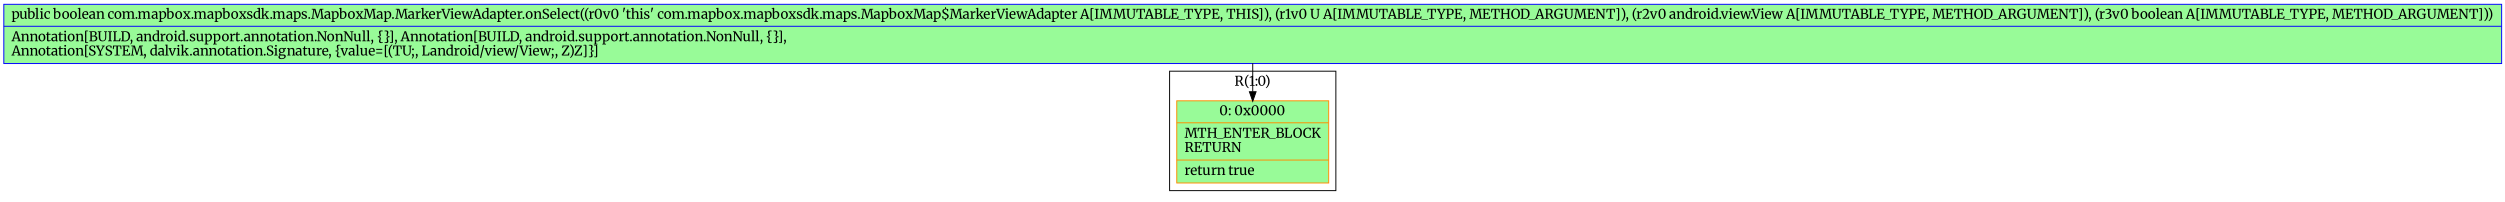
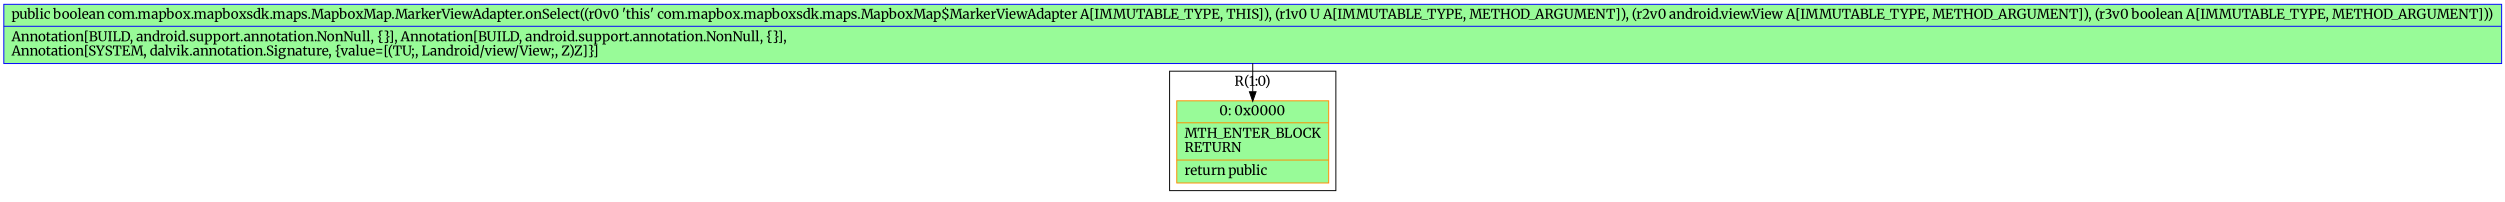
(1220, 171) -> (1226, 171)
